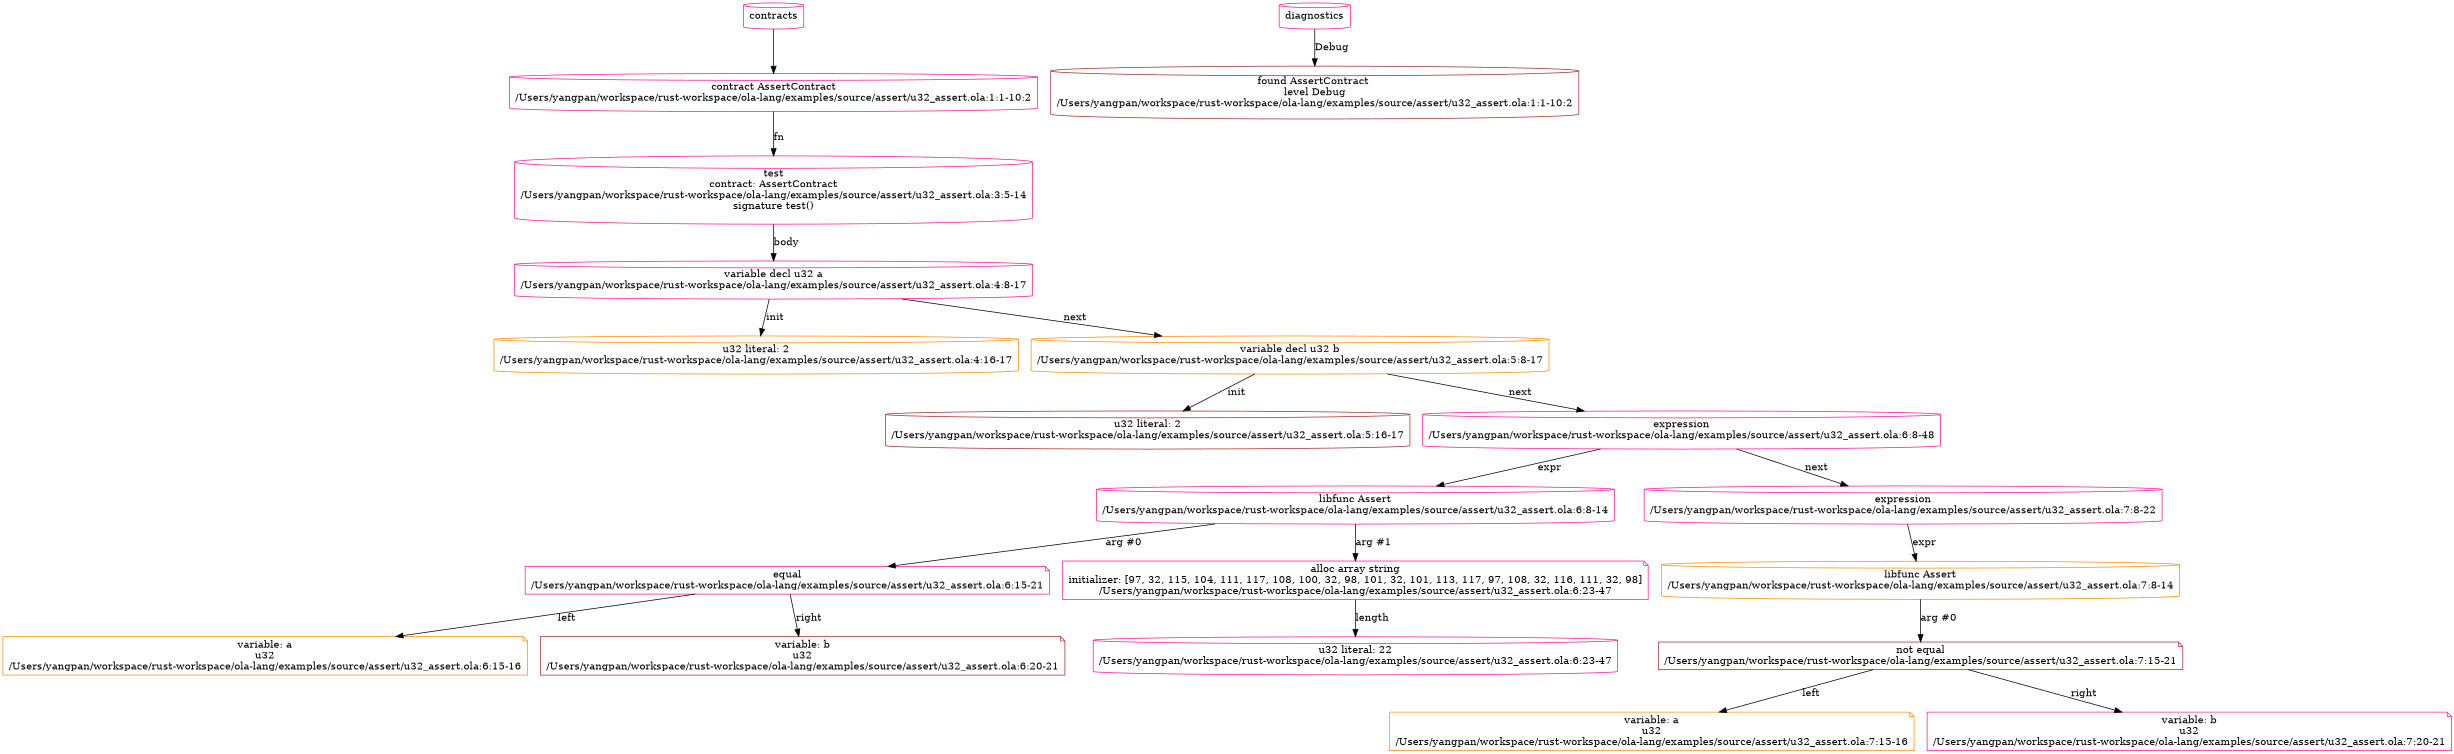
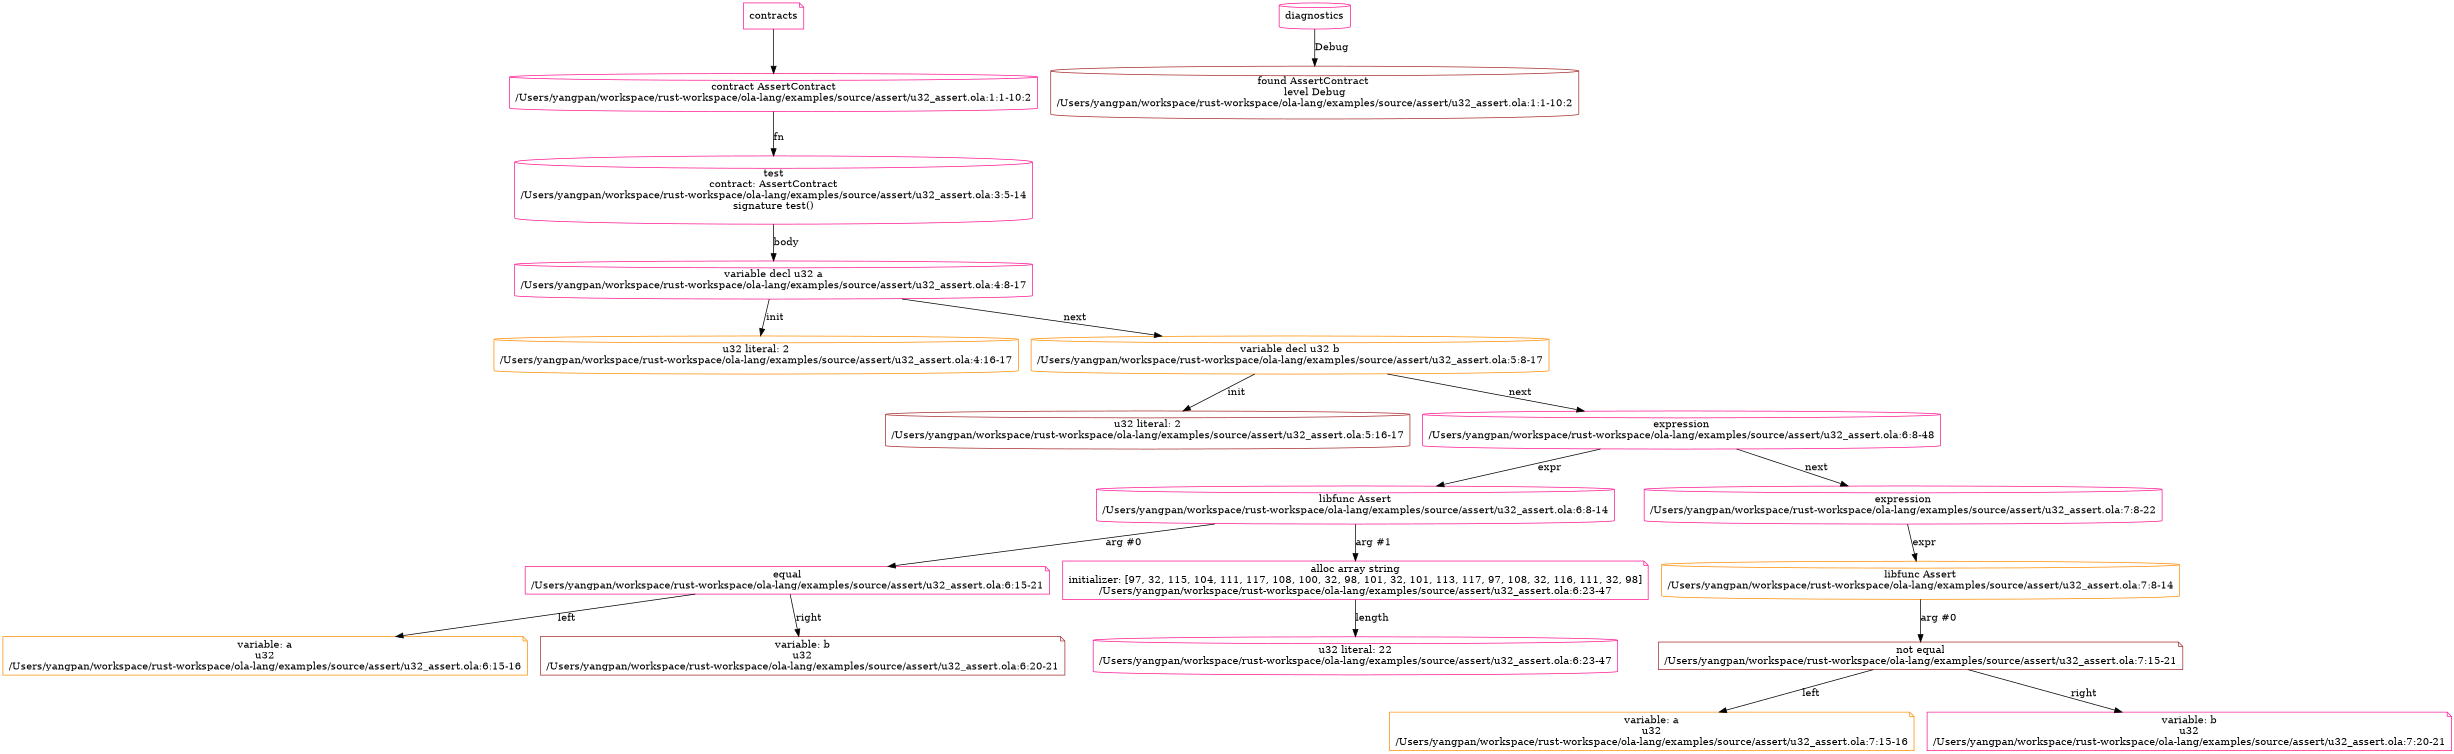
(774, 16) -> (774, 16)
